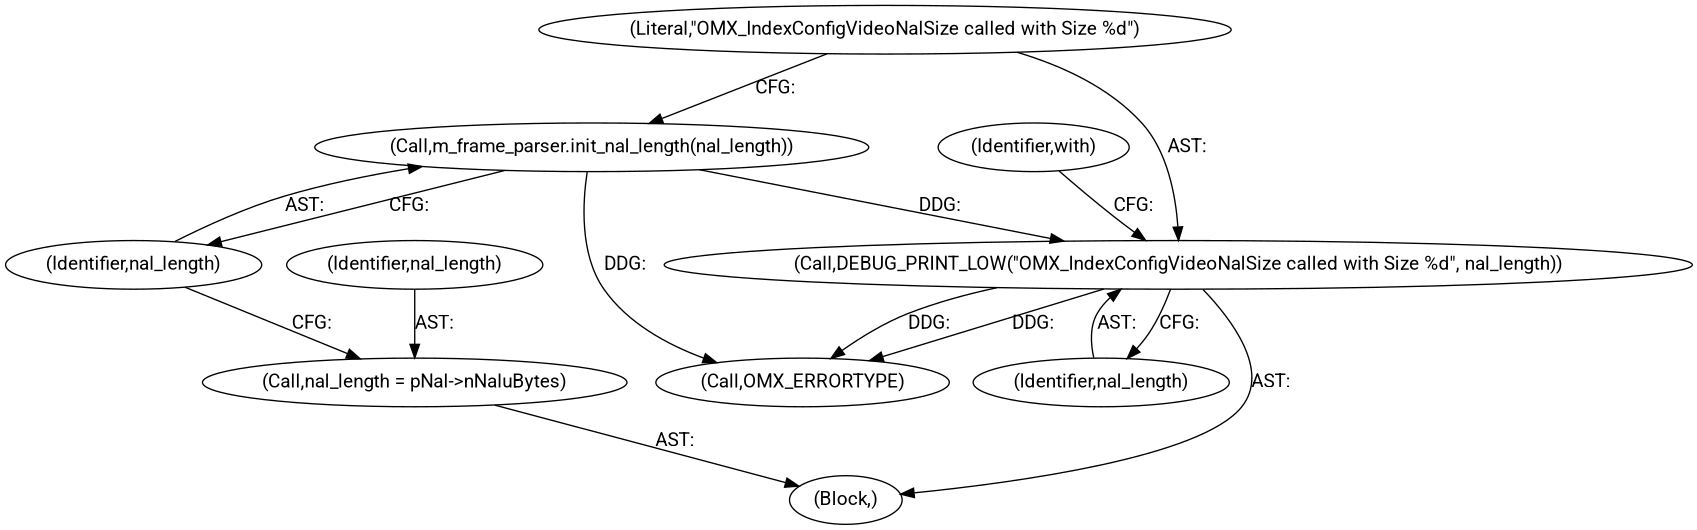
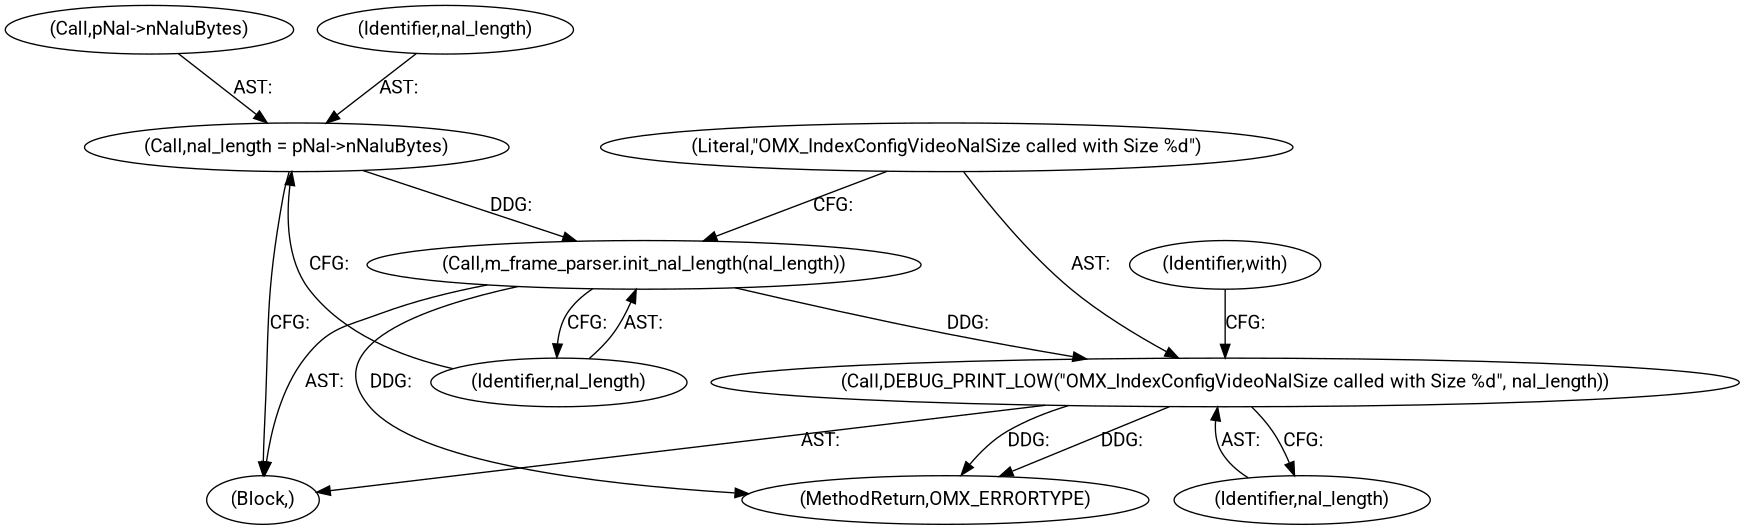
none -> (149, 30)
none -> (463, 204)
none -> (338, 329)
(803, 382) -> (945, 500)
(678, 441) -> (293, 324)
